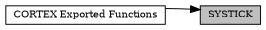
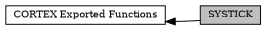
(178, 9) -> (188, 21)
